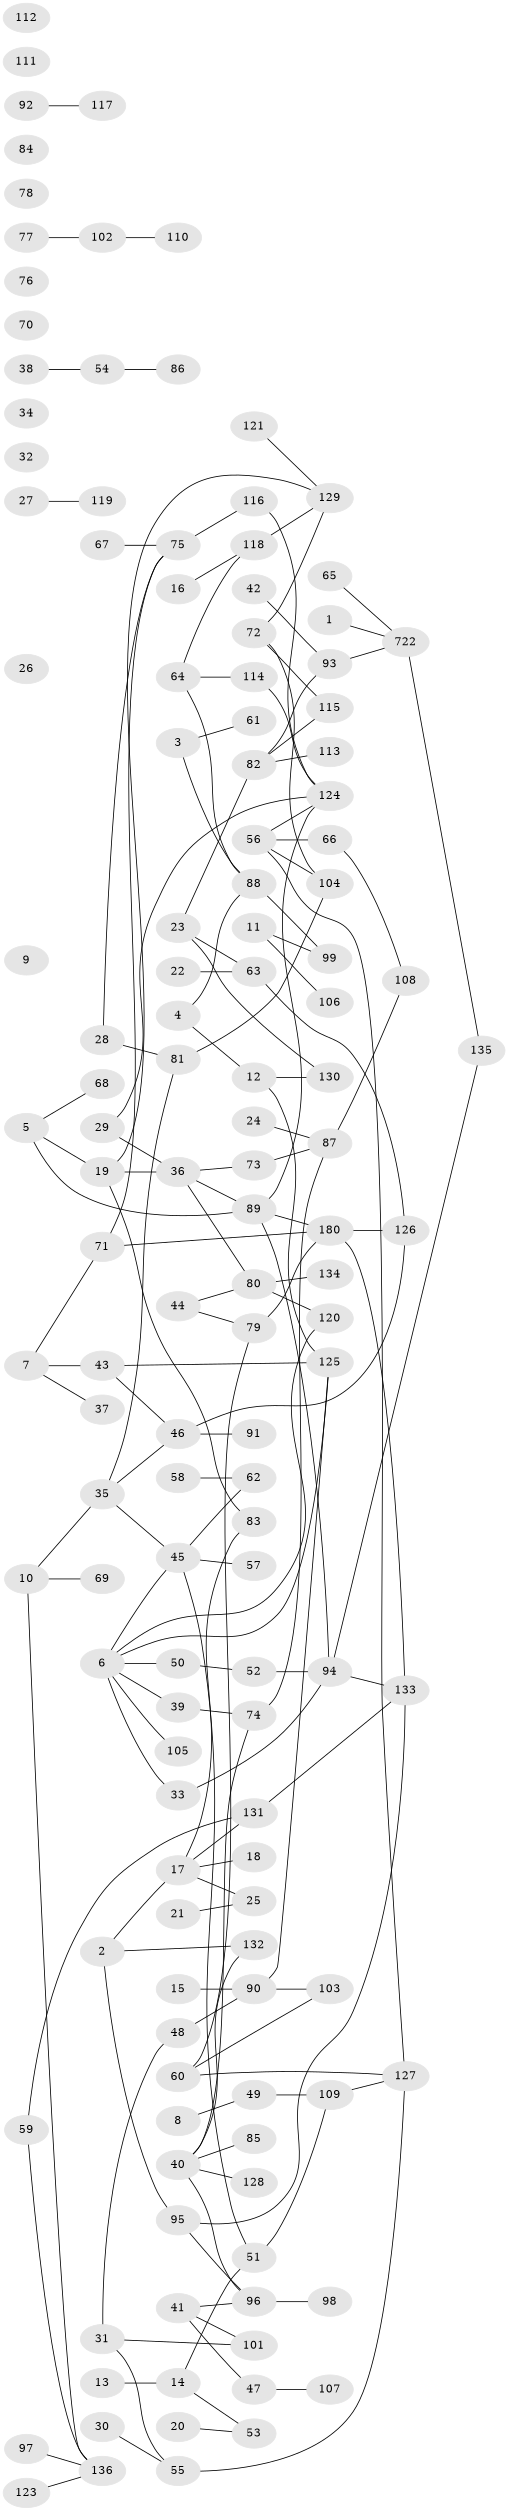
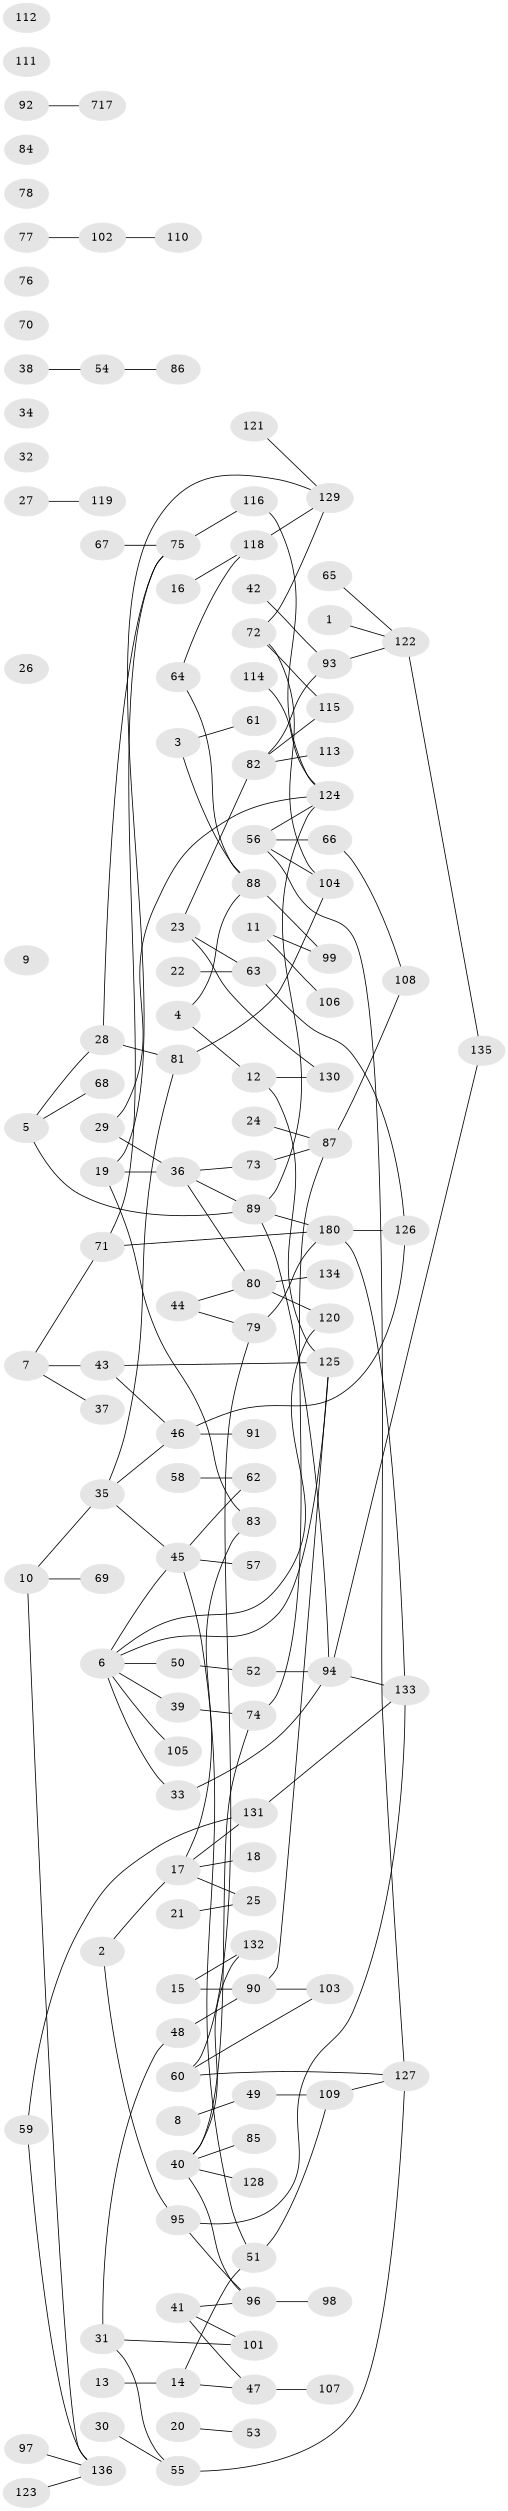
(102, 106) -> (102, 106)
(406, 642) -> (406, 642)
(216, 677) -> none
(64, 1150) -> (62, 1083)
(178, 1948) -> (216, 1967)
(216, 2408) -> (216, 2386)
